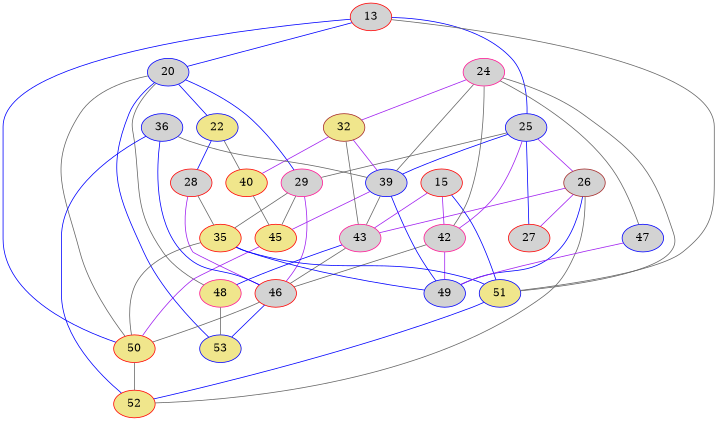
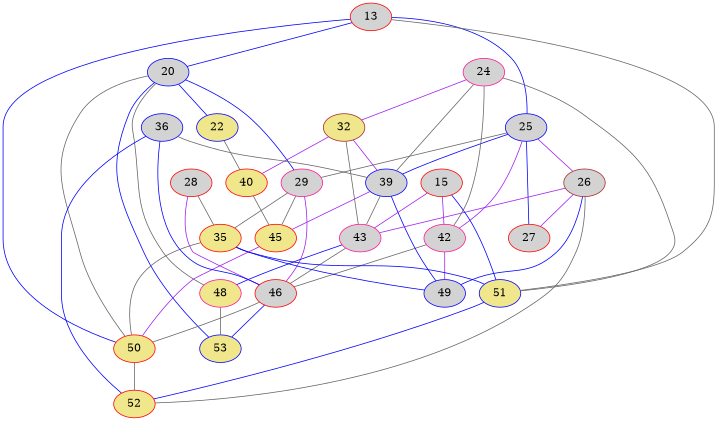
(204, 155) -> none
(643, 238) -> none
